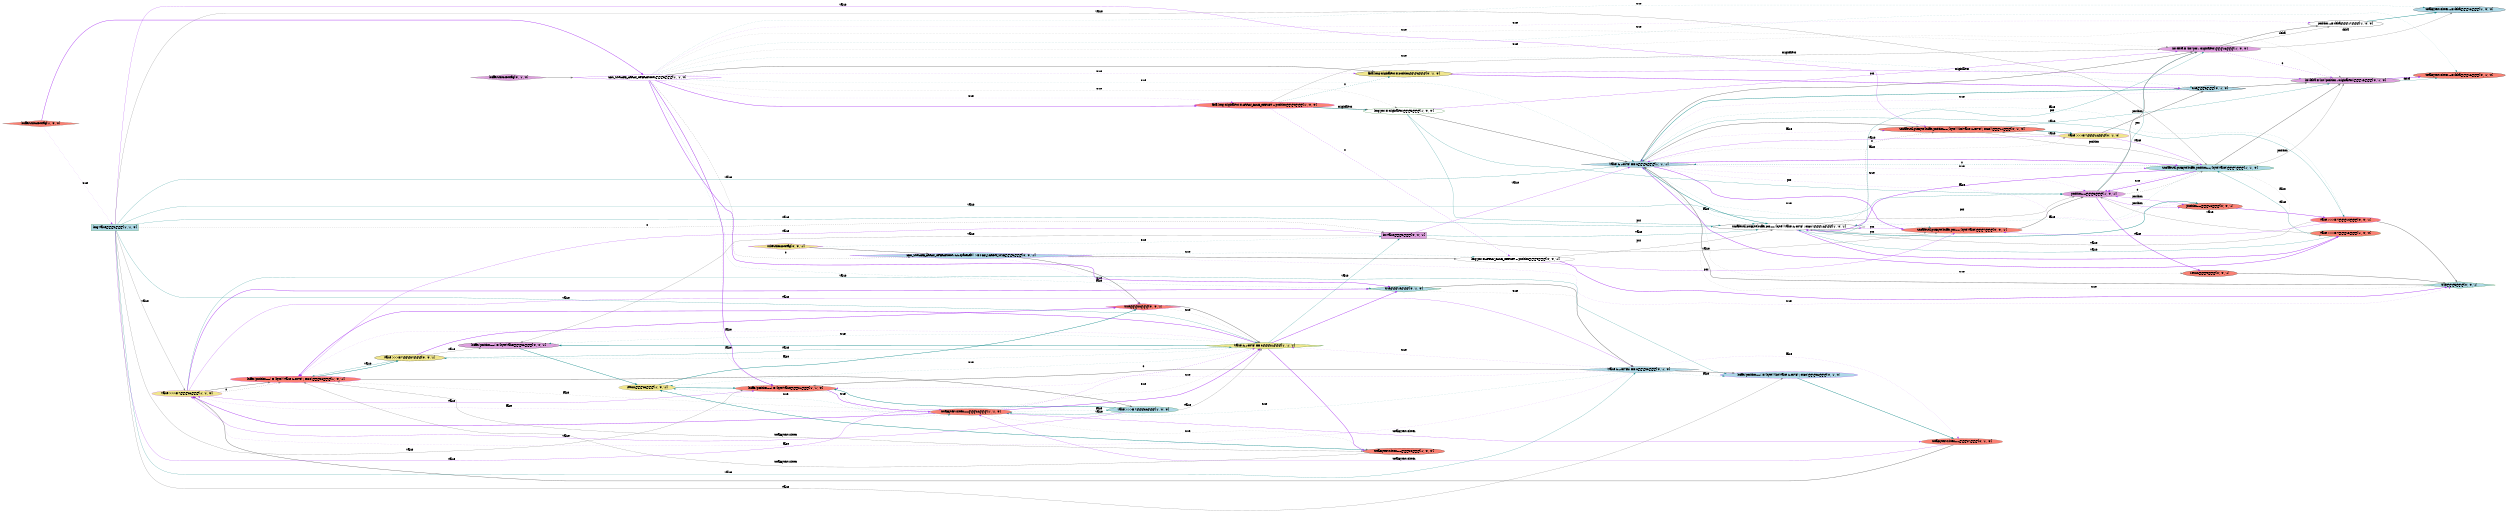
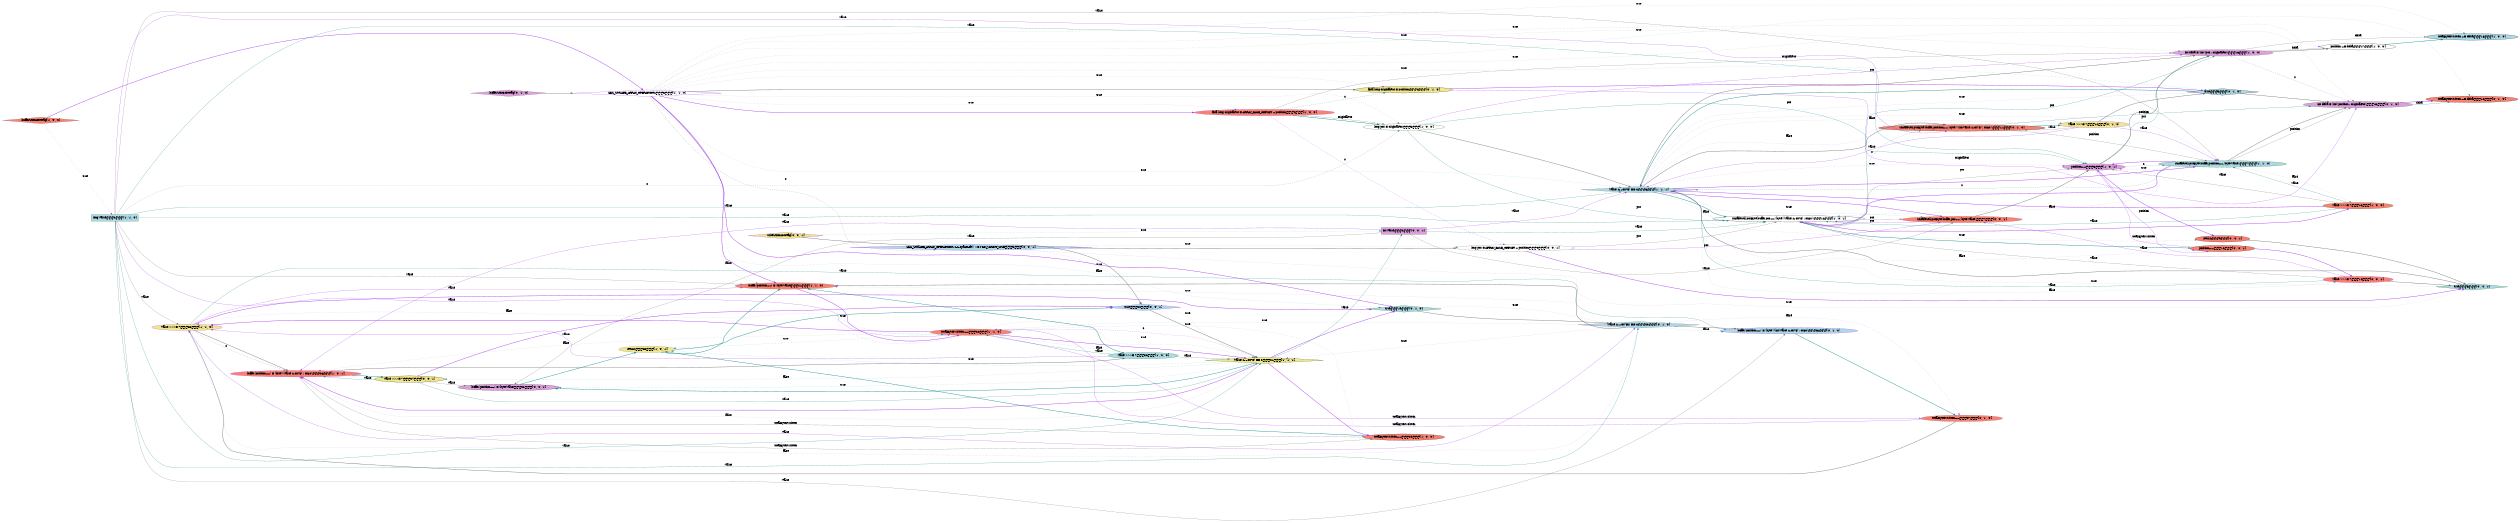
(2137, 197) -> (2144, 237)
(761, 226) -> (761, 186)
(1143, 307) -> (1143, 307)
